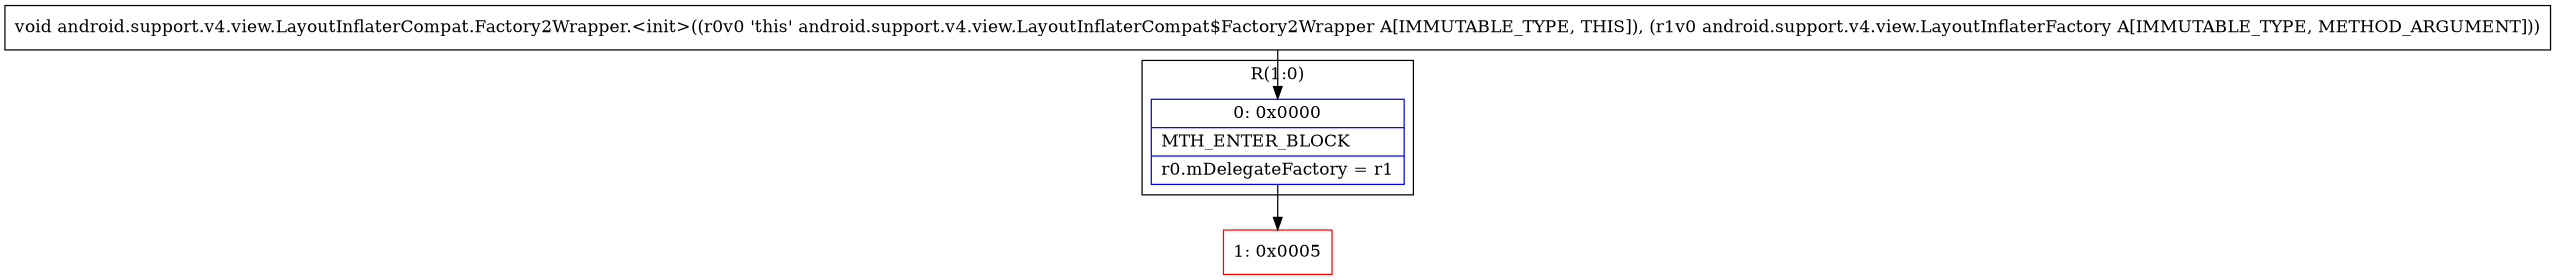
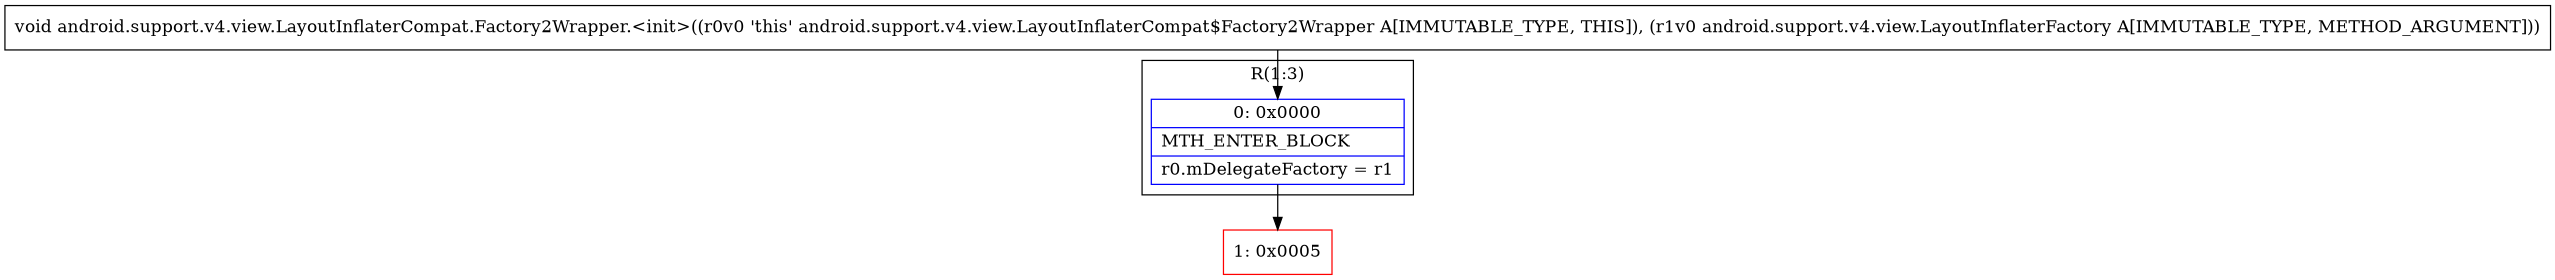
(1278, 75) -> (1278, 75)
